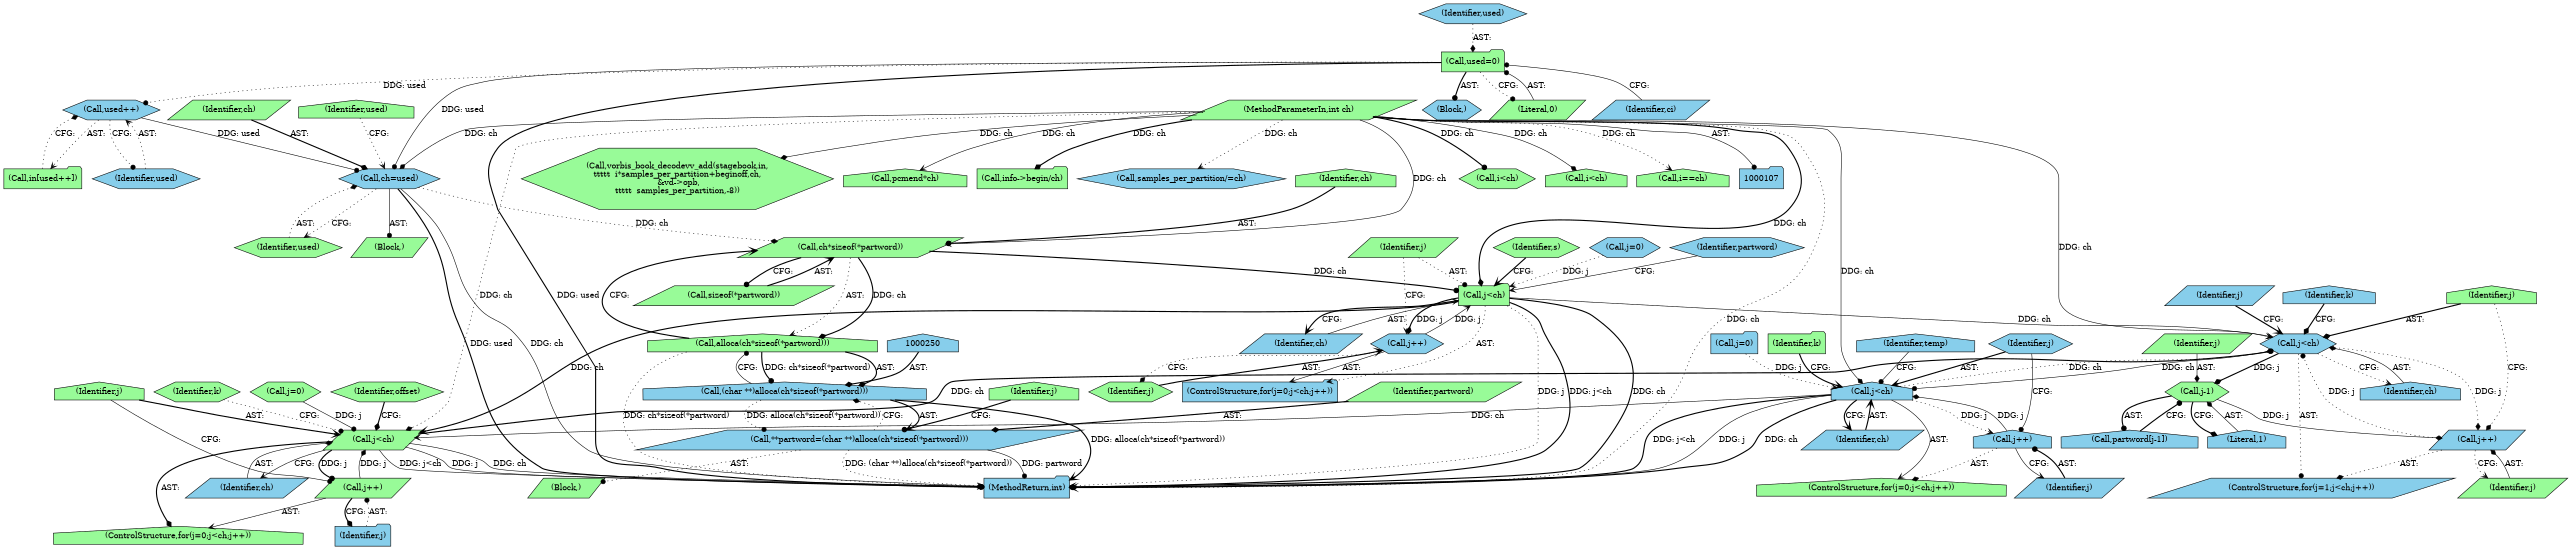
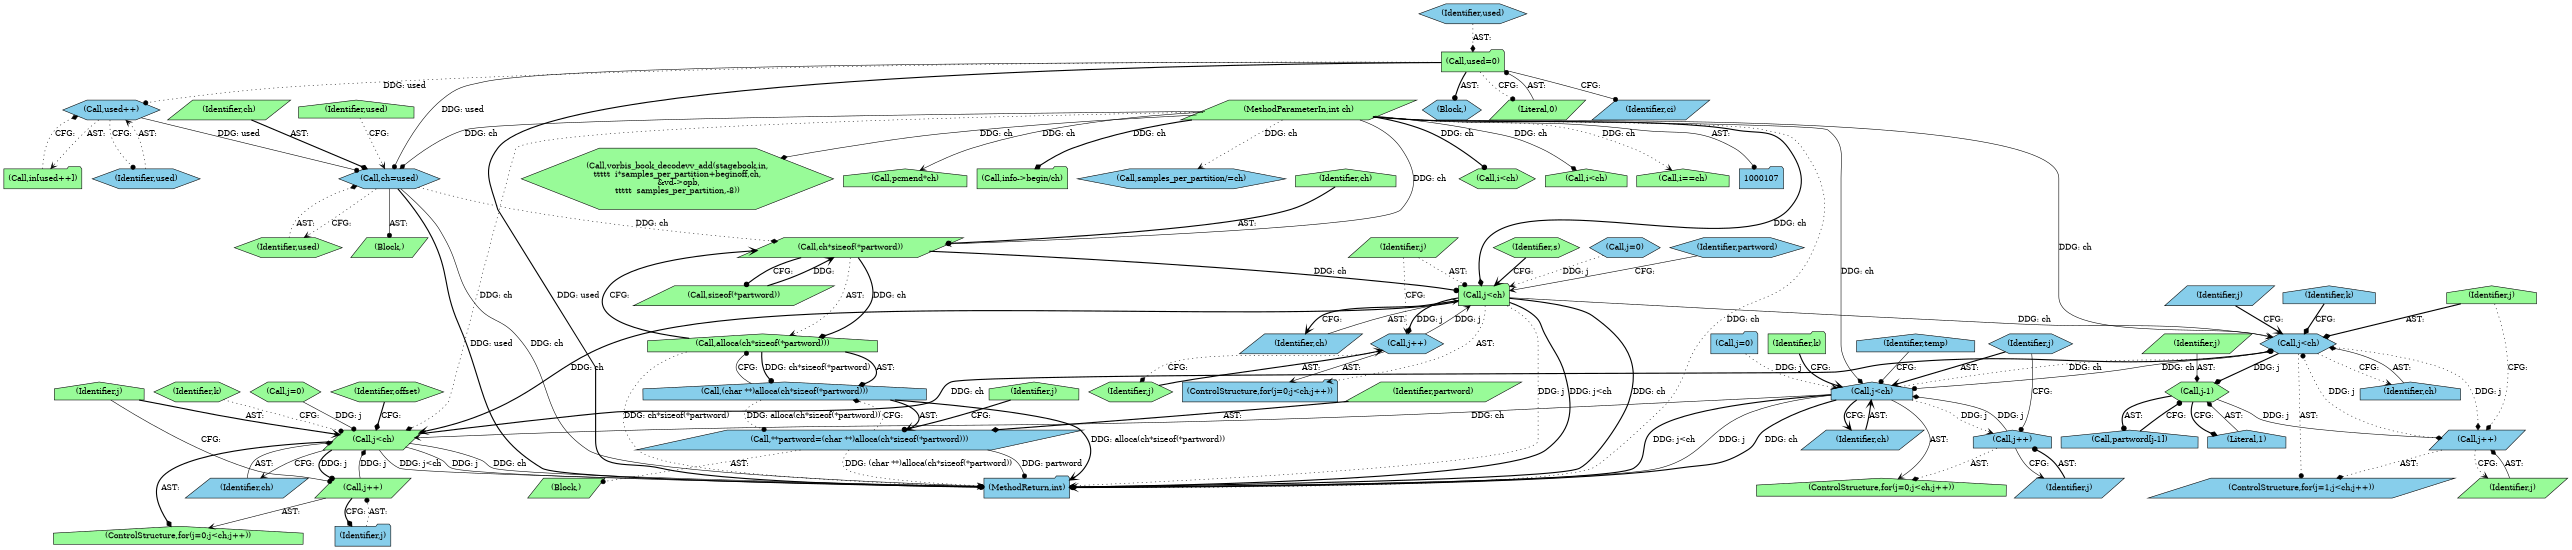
(1579, 73) -> (1559, 84)
(825, 272) -> (825, 272)
(923, 344) -> none
